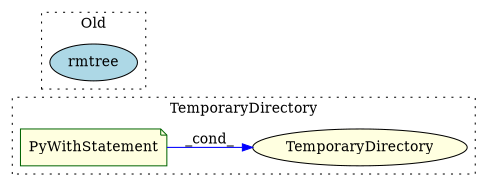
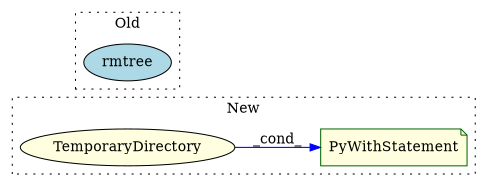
(244, 109) -> (244, 109)
(204, 147) -> (272, 147)
